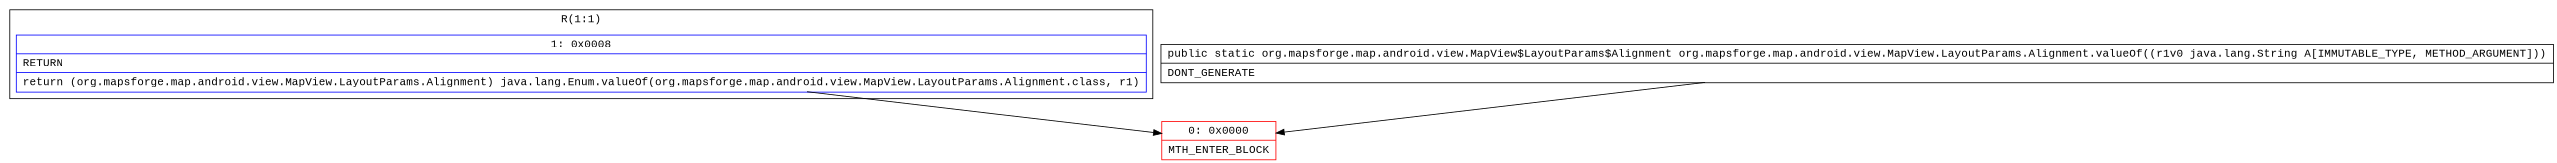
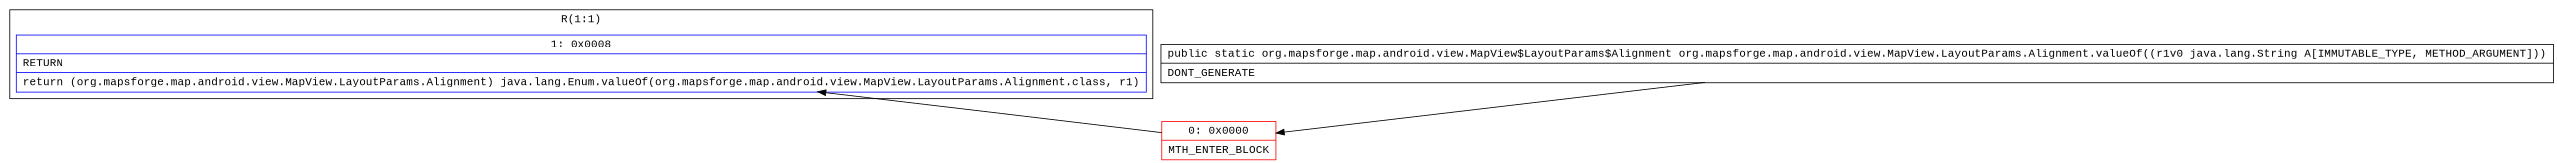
(980, 112) -> (994, 113)
